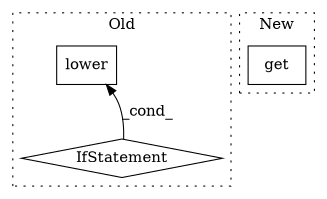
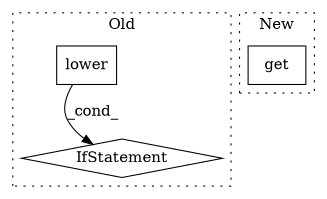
(122, 115) -> (65, 114)
